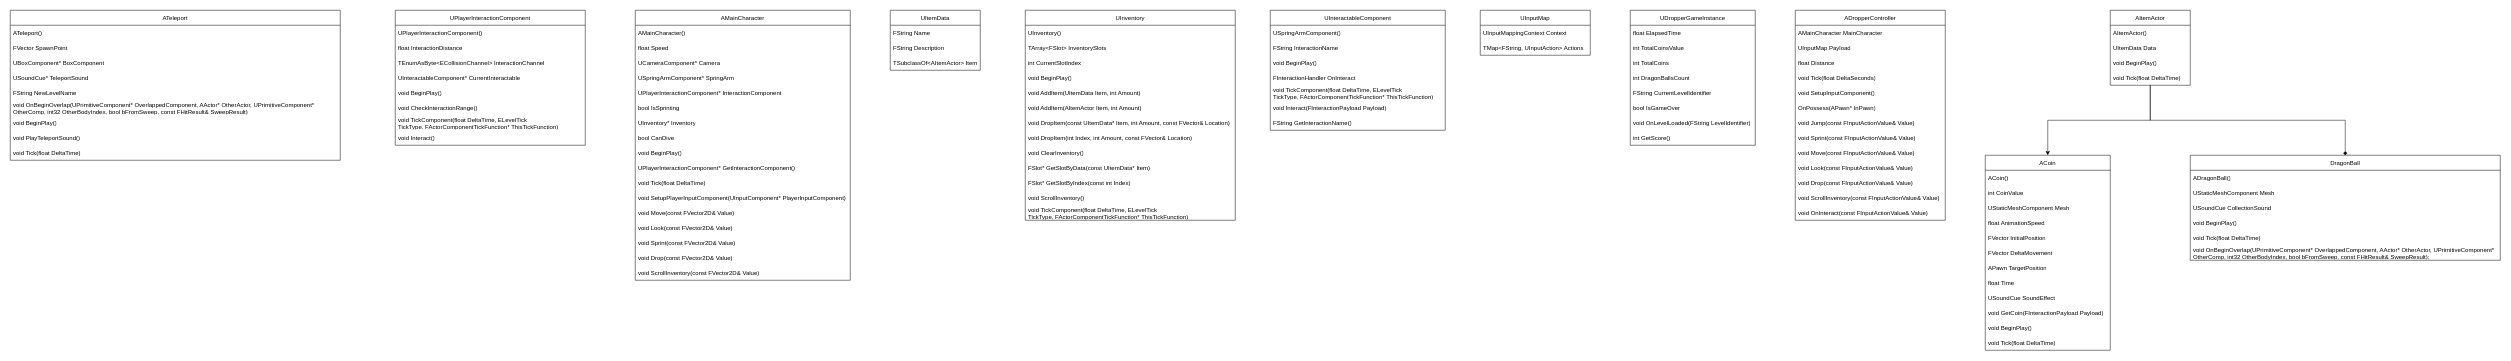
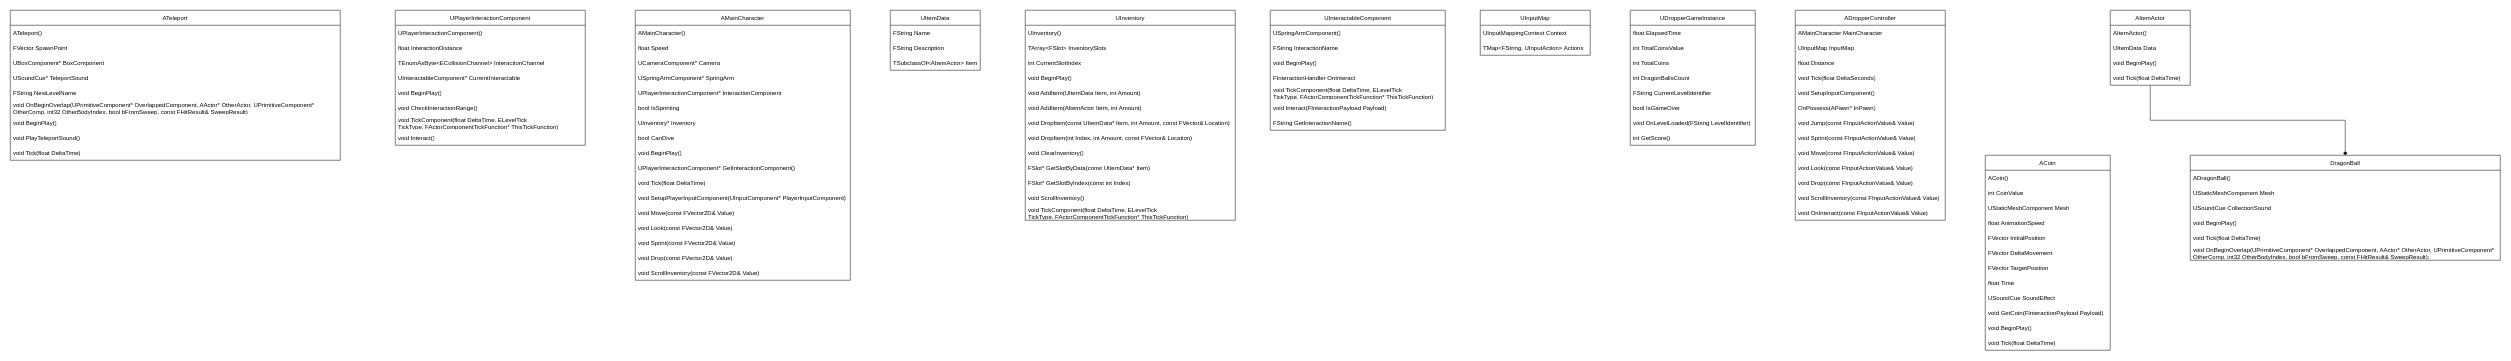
(1825, 48) -> (1828, 48)
(2048, 150) -> none
(2020, 268) -> (2023, 268)
